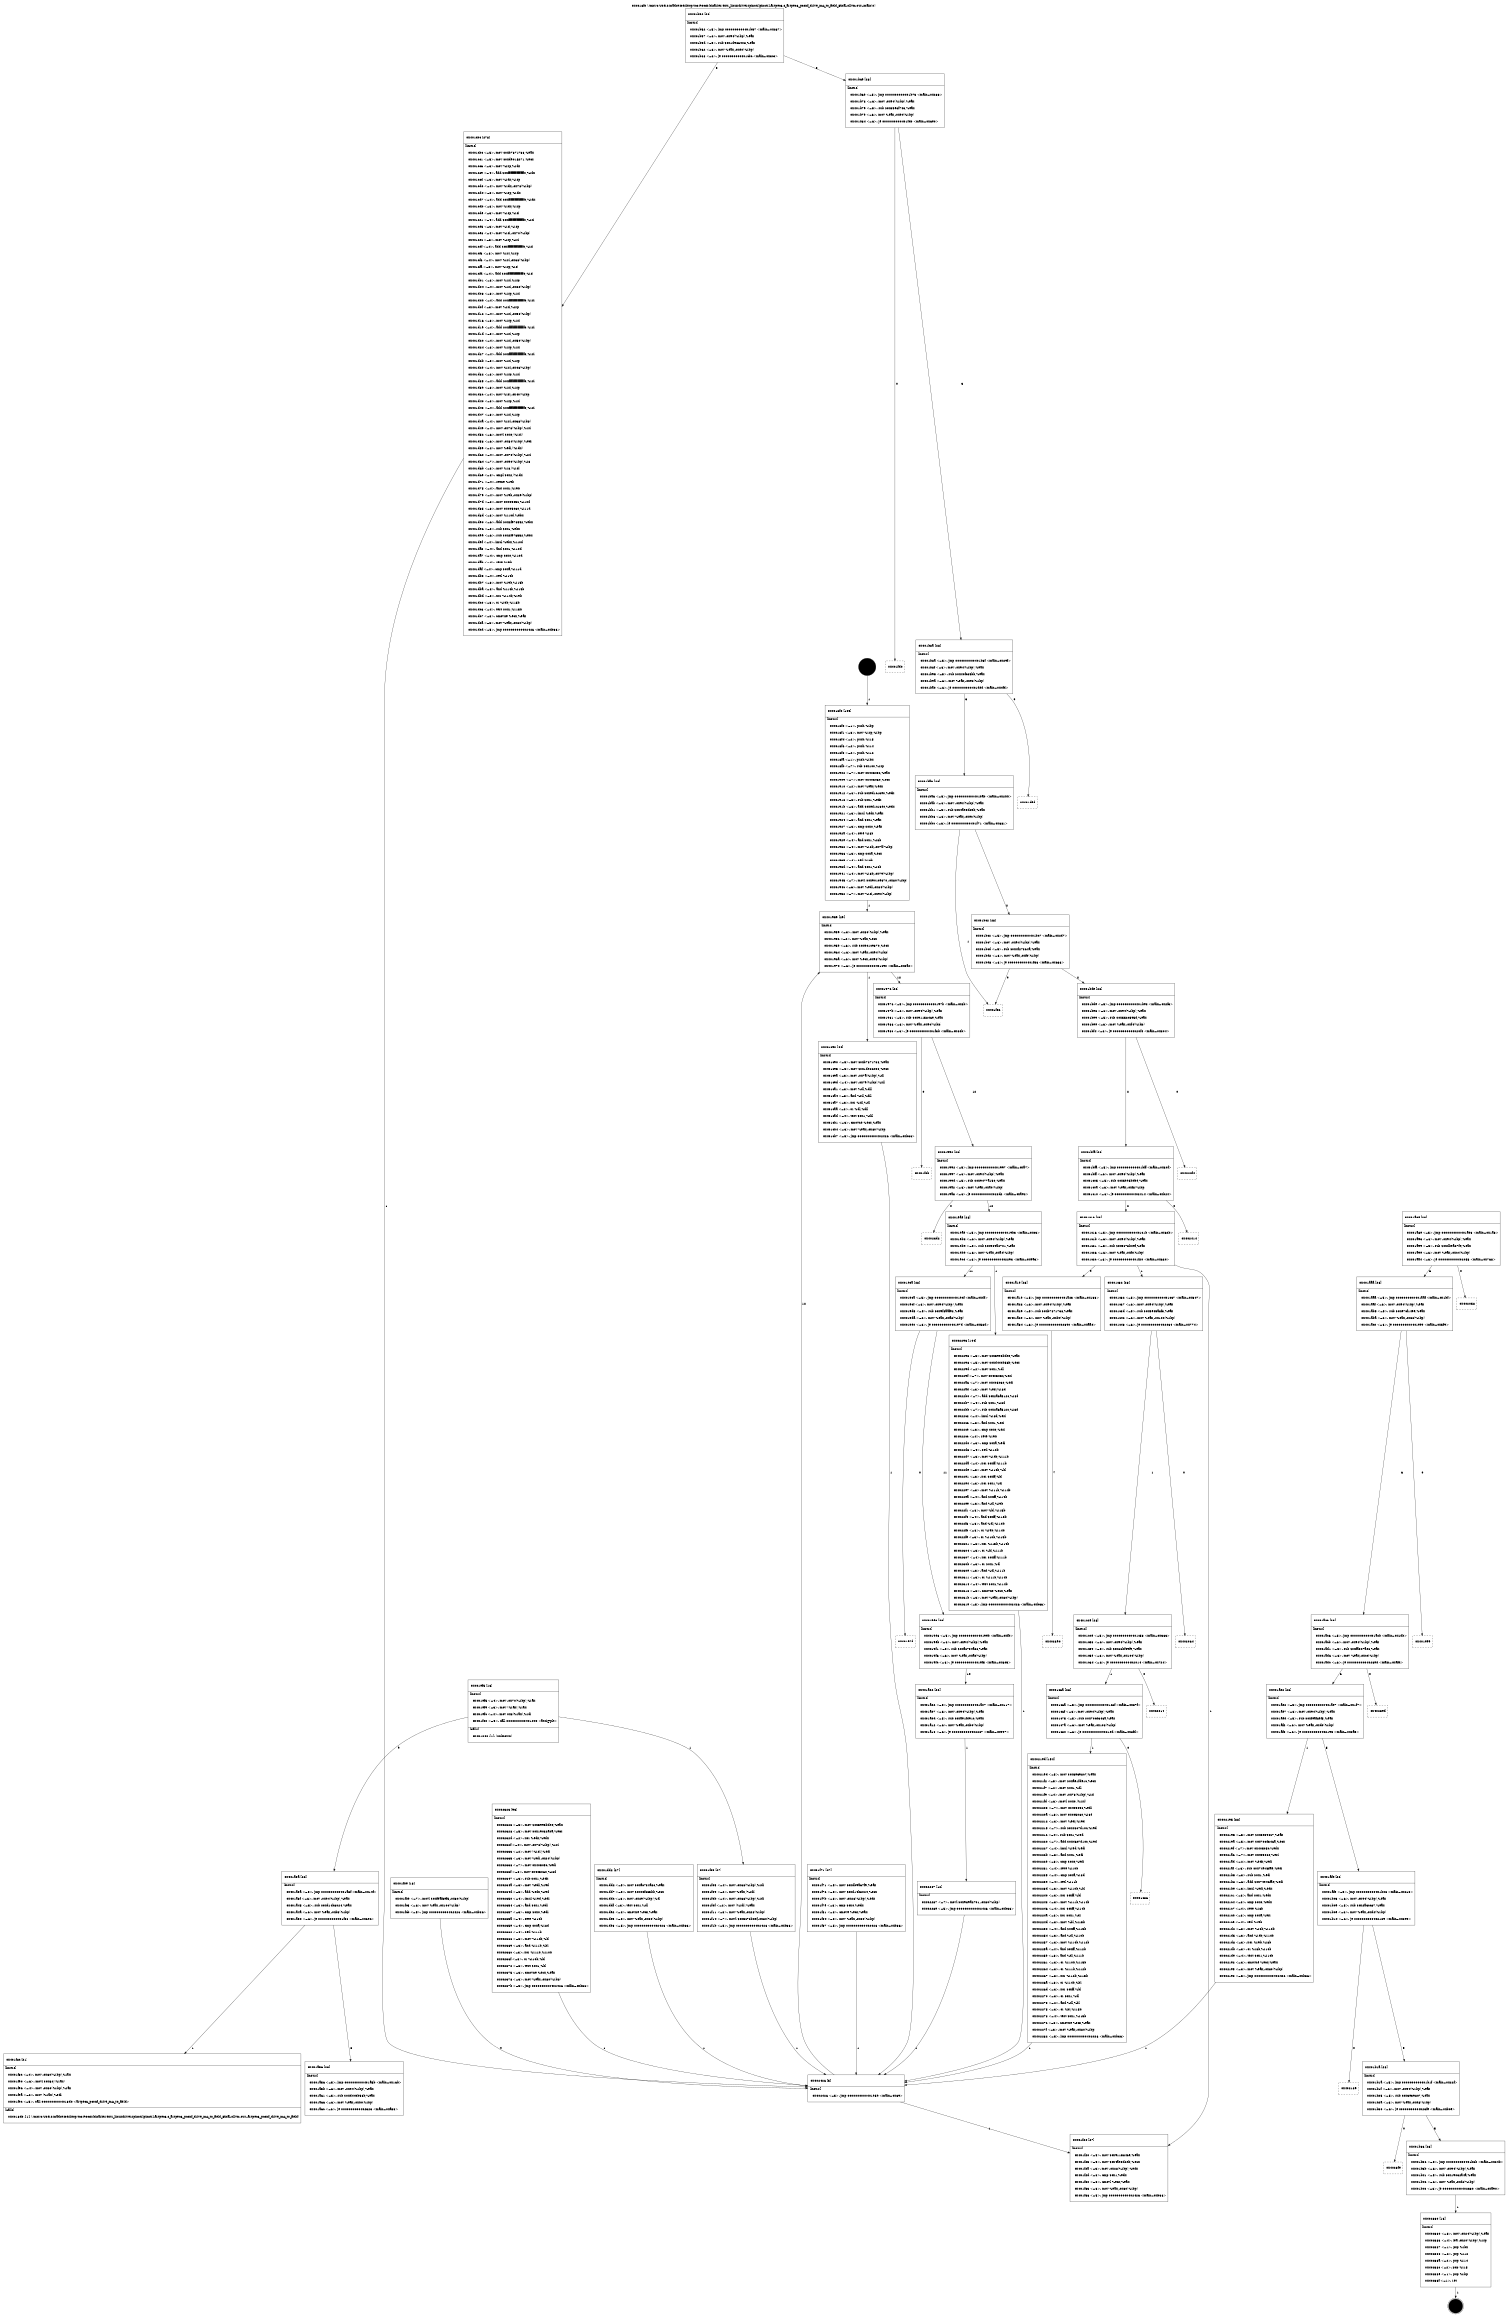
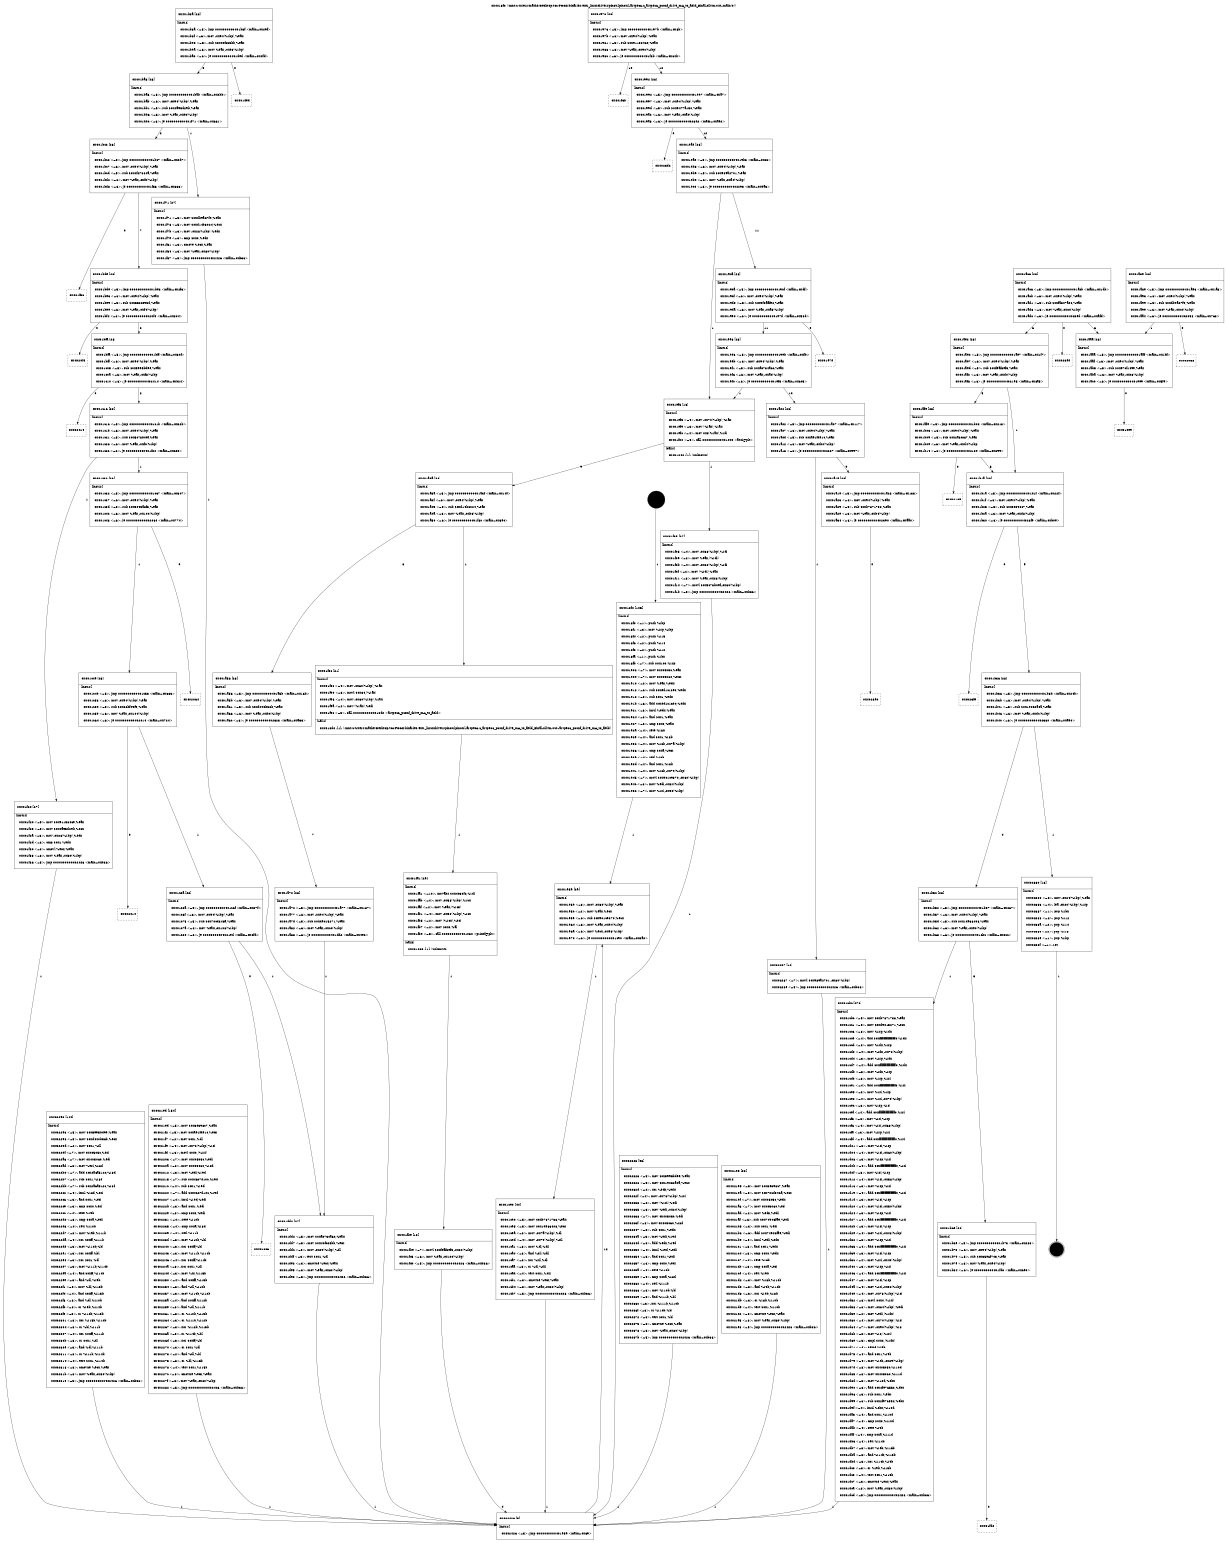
(716, 68) -> (950, 976)
(930, 383) -> none
none -> (739, 392)
none -> (1000, 806)
none -> (324, 914)
none -> (450, 914)
(957, 920) -> (194, 161)
(895, 977) -> none
(1078, 978) -> (140, 231)
(923, 1092) -> (630, 68)
(1090, 1271) -> (842, 464)
(1429, 1271) -> (1151, 328)
(995, 1299) -> (712, 295)
(1382, 1472) -> (1092, 327)
(1054, 1473) -> (872, 564)
(1091, 1745) -> (295, 1072)
(1298, 1775) -> (1013, 429)
(984, 2127) -> (12, 1412)
